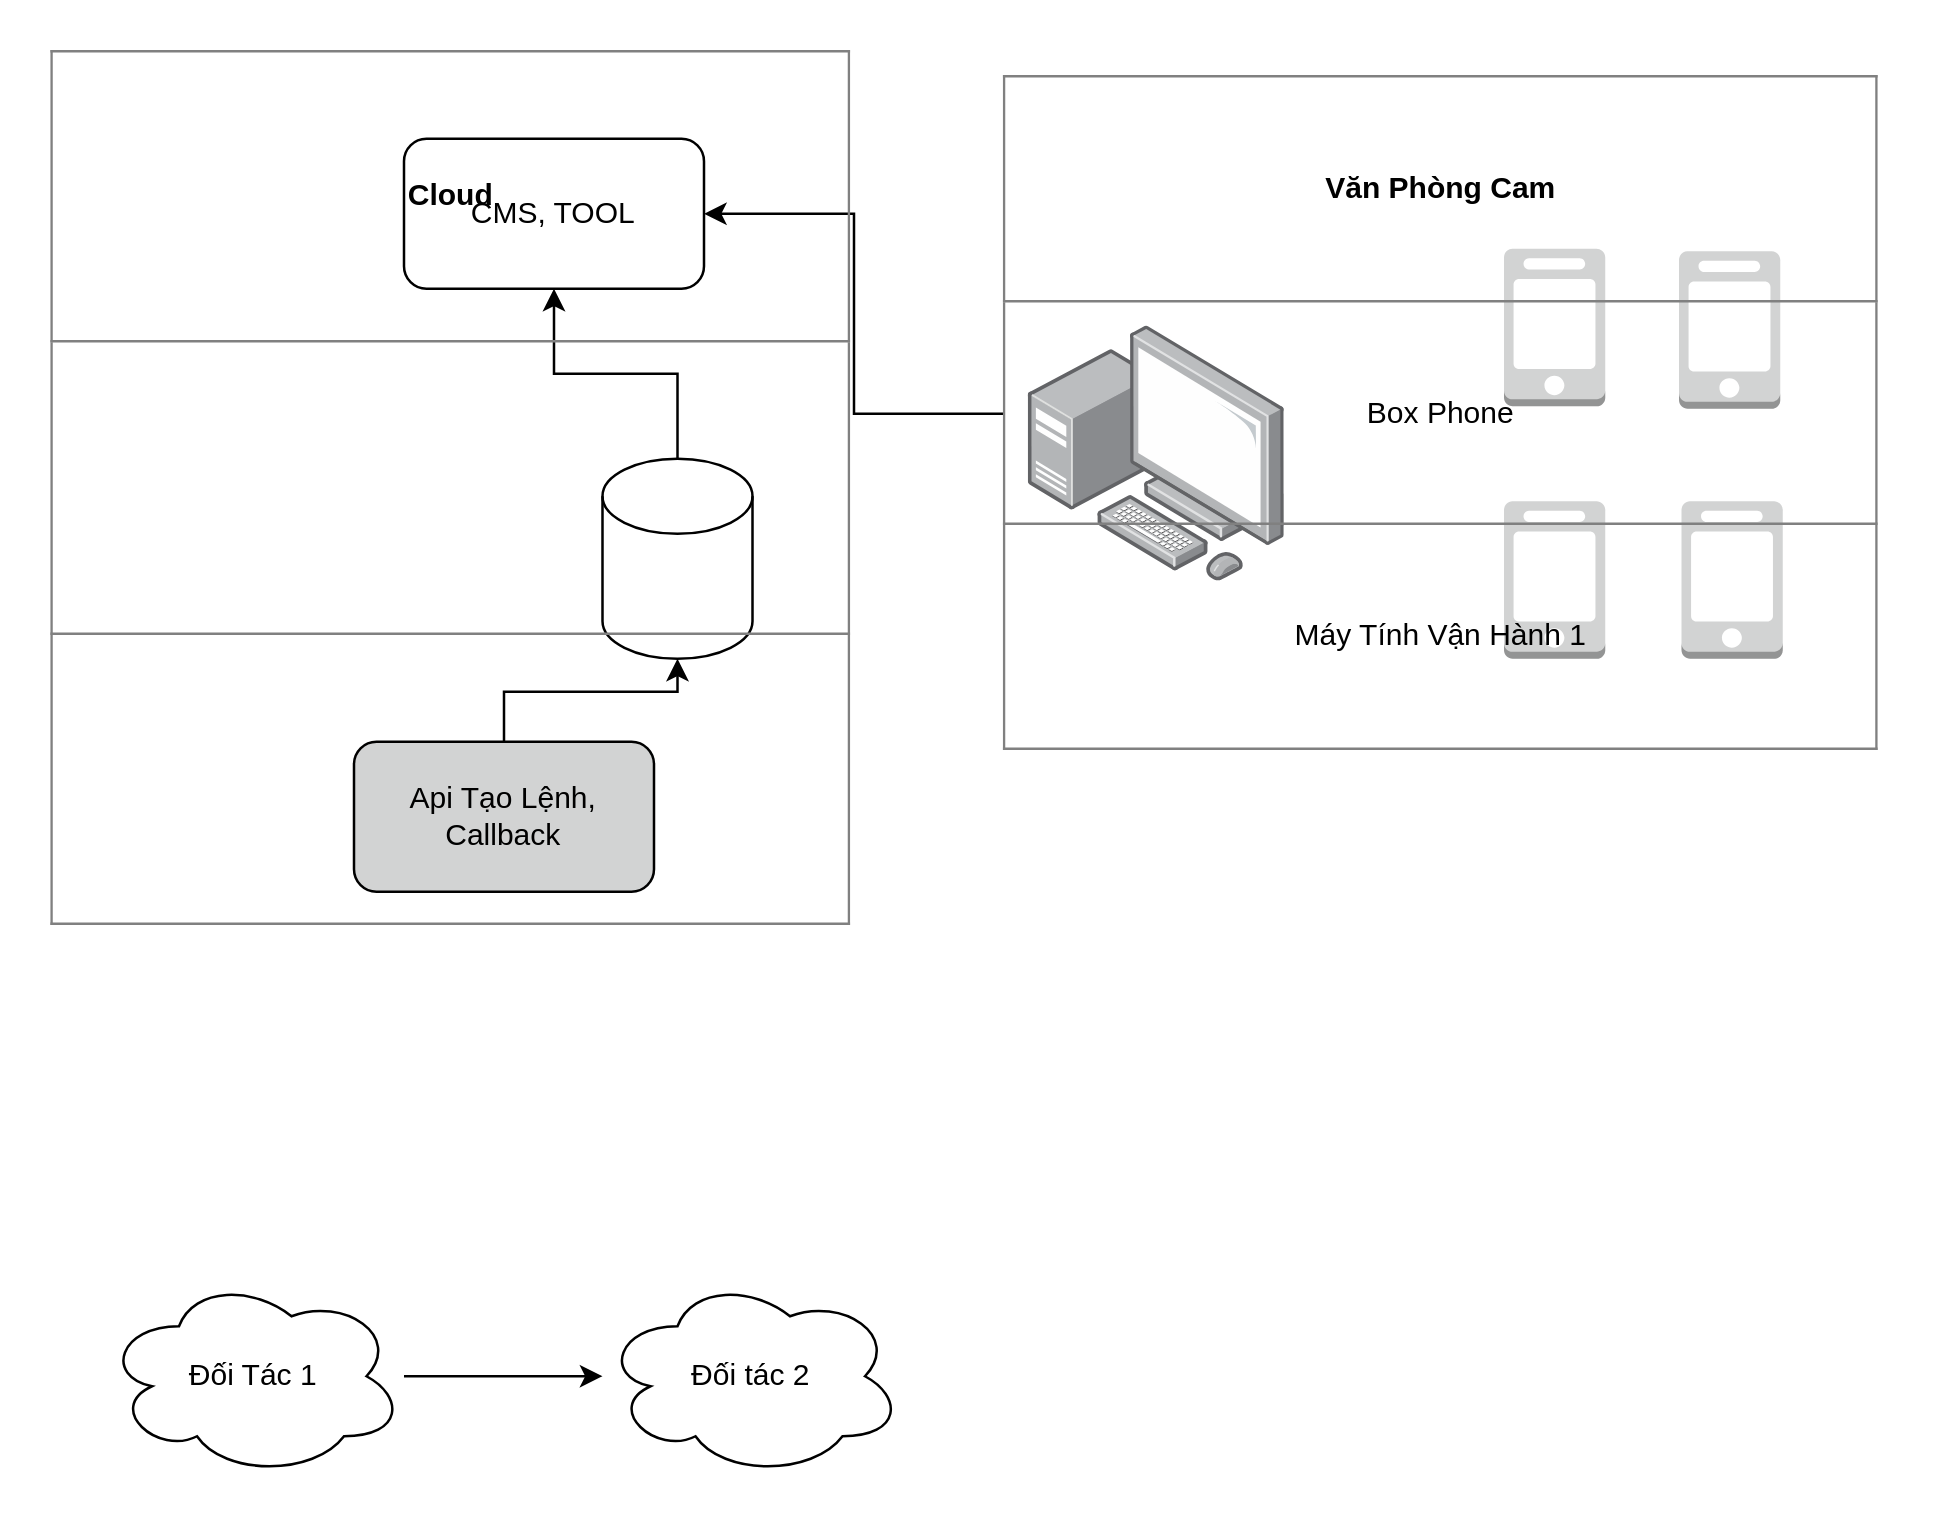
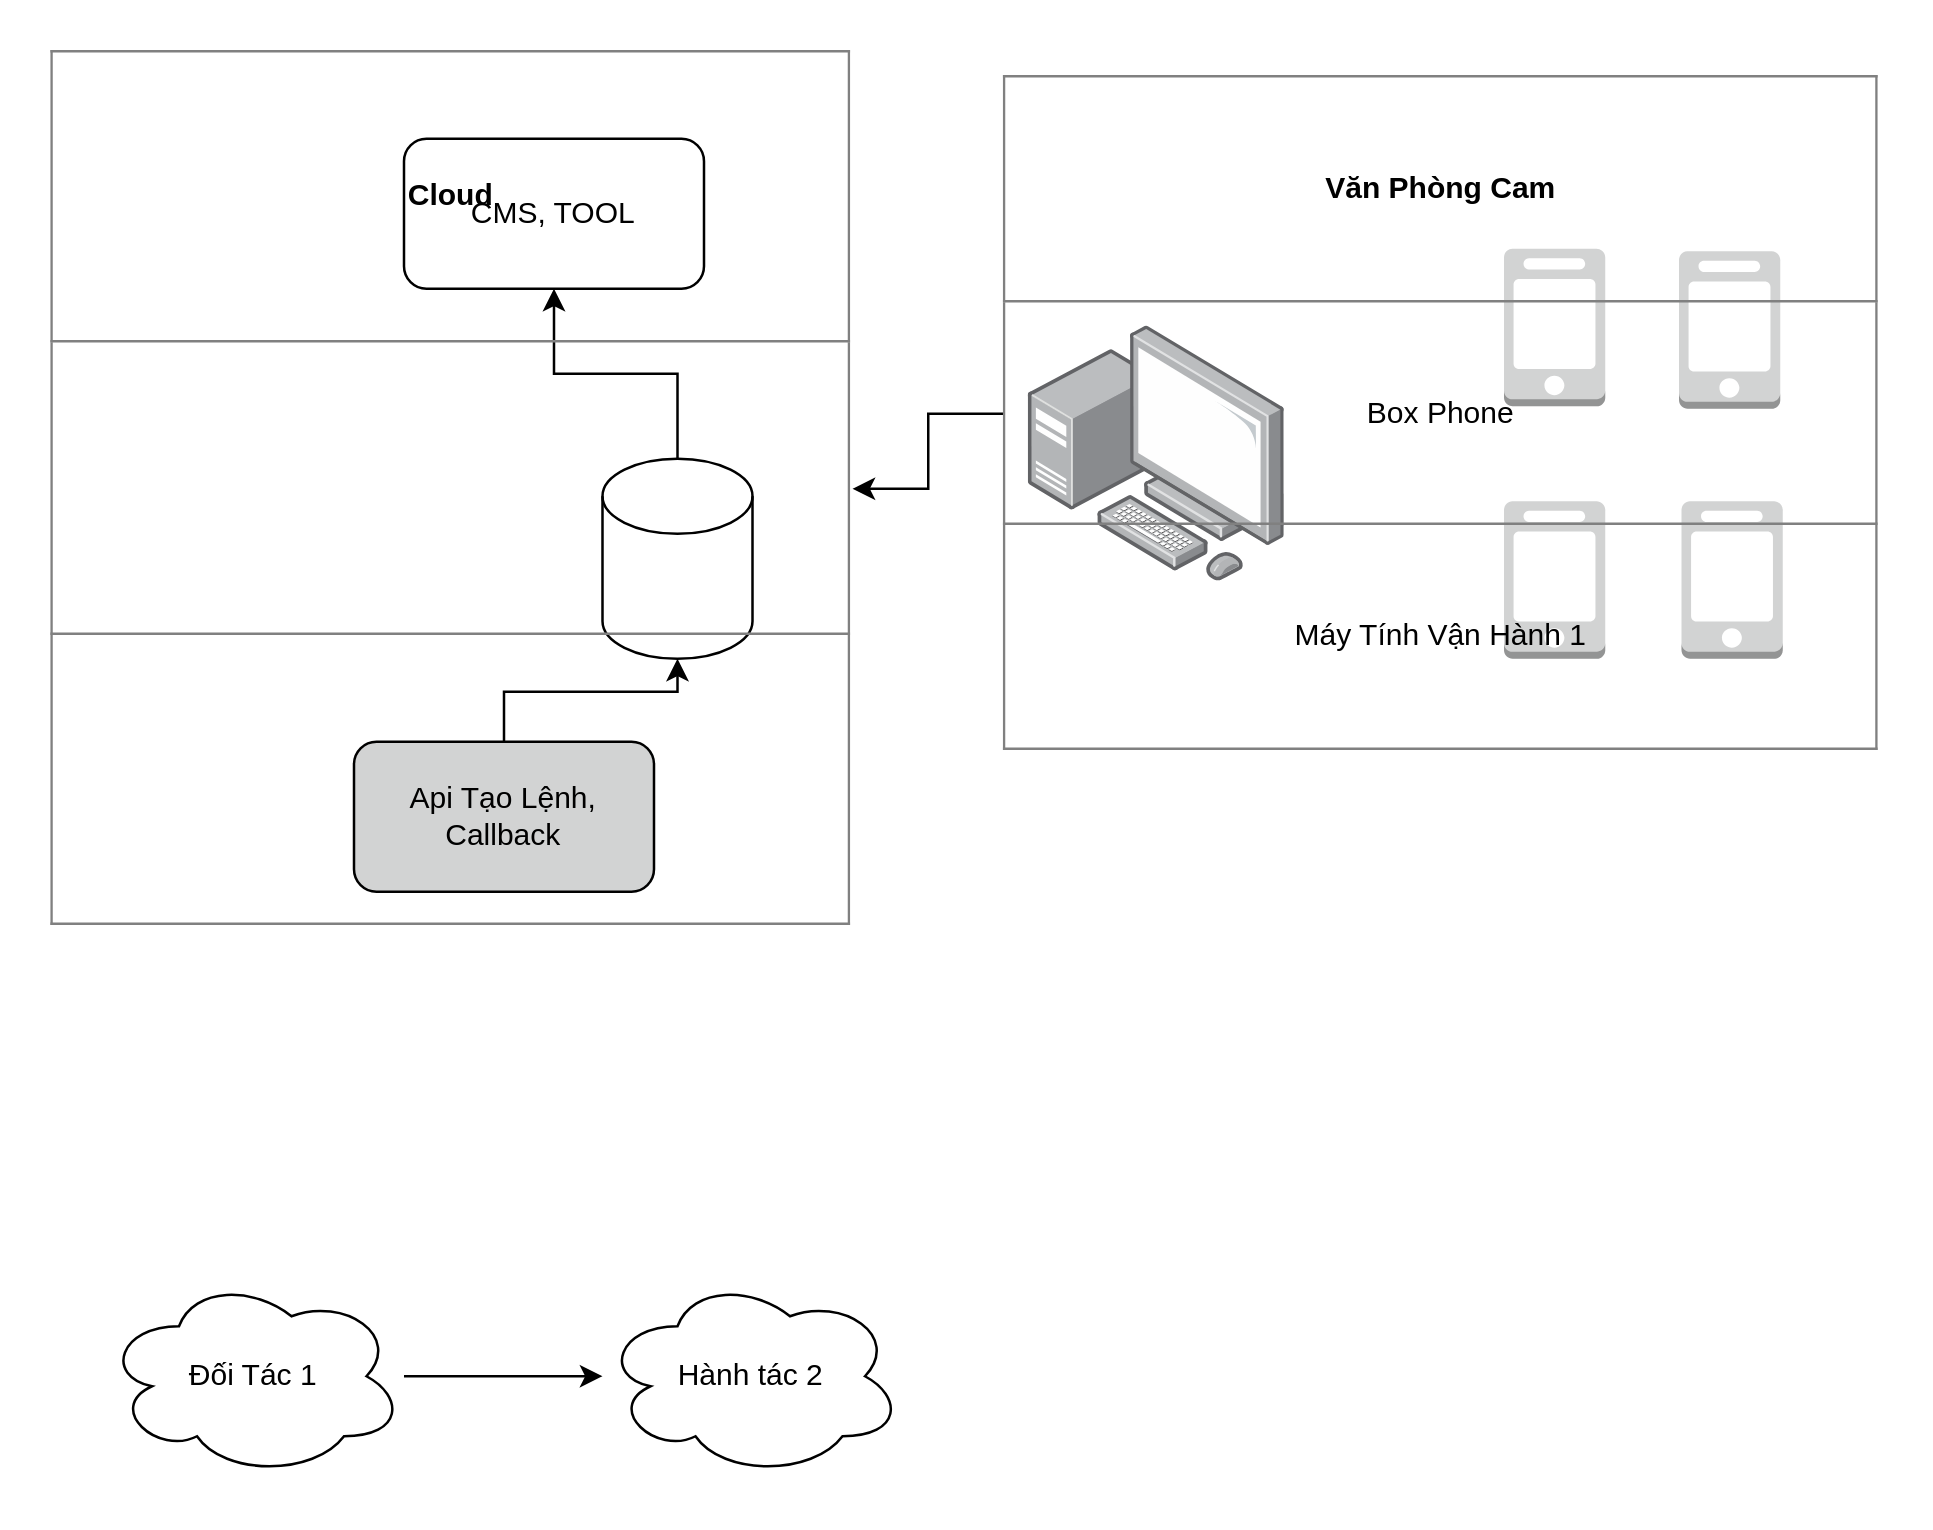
(854, 286) -> (928, 479)
(751, 1376) -> (751, 1376)
